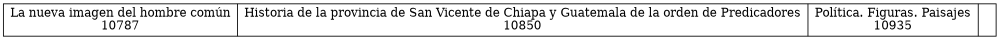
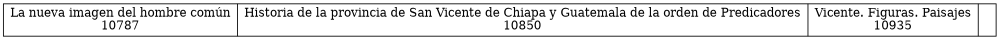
(893, 13) -> (893, 13)
